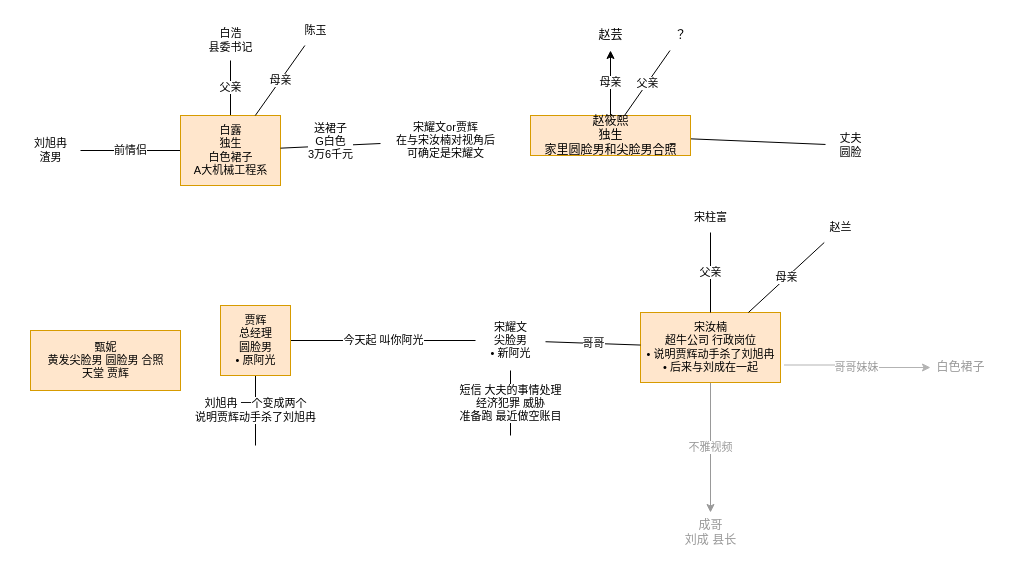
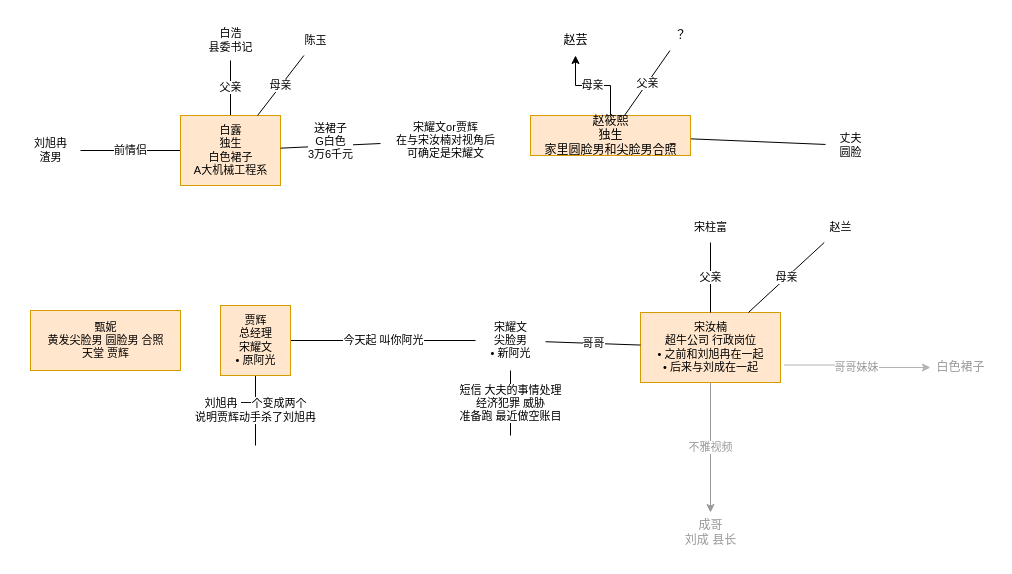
(316, 31) -> (316, 41)
(611, 36) -> (576, 41)
(711, 218) -> (711, 228)
(256, 341) -> (256, 341)
(711, 348) -> (711, 348)
(106, 361) -> (106, 341)
